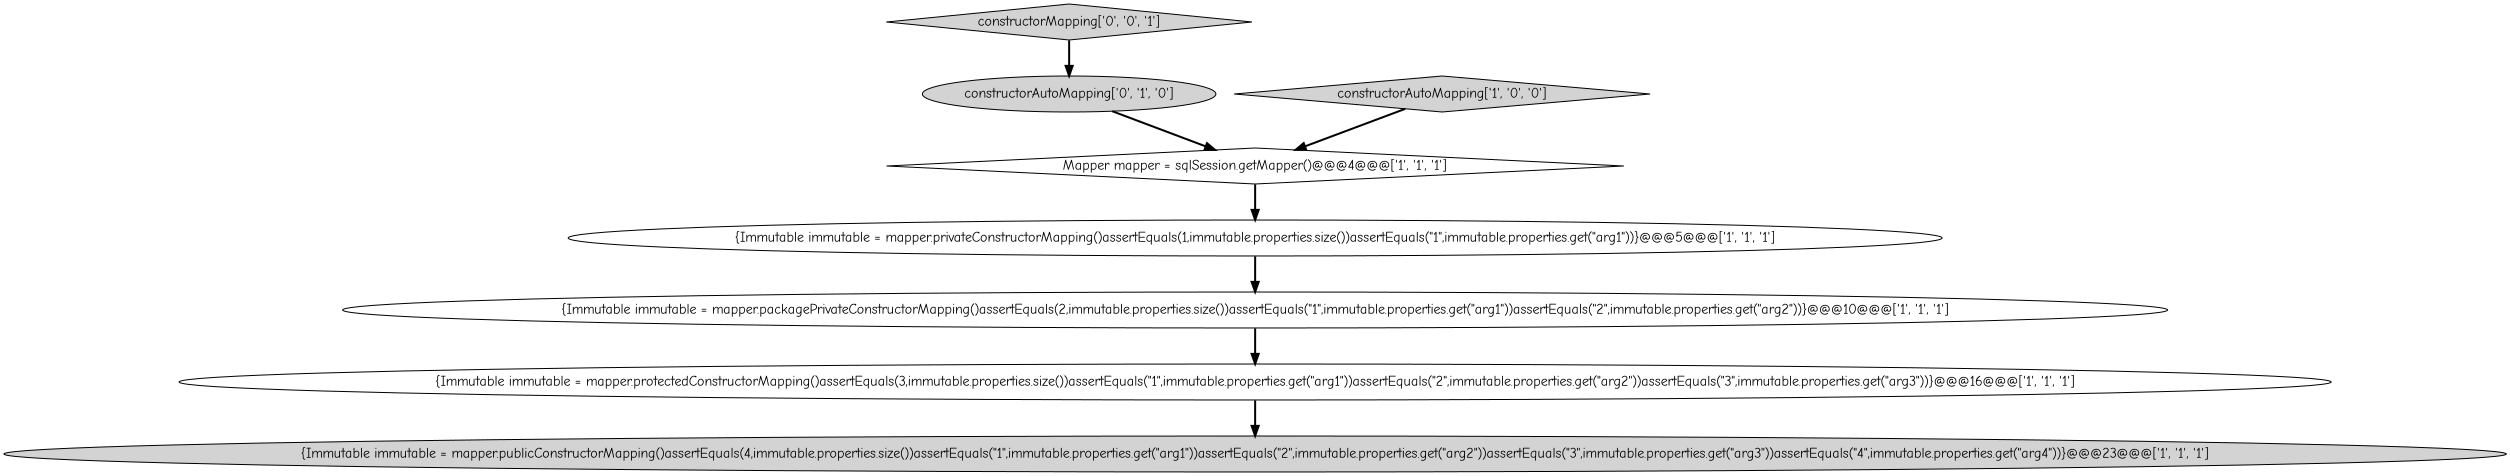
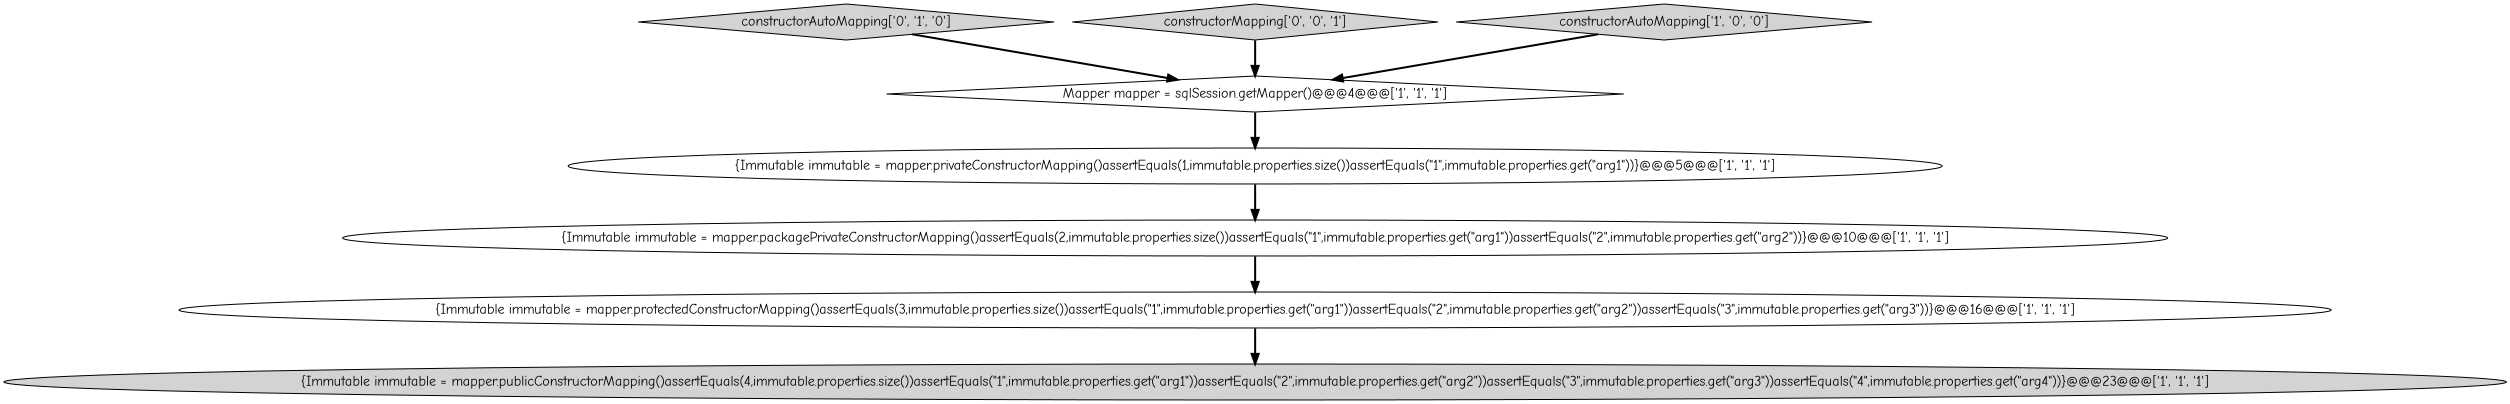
(1069, 53) -> (1255, 53)
(1069, 94) -> (846, 22)
